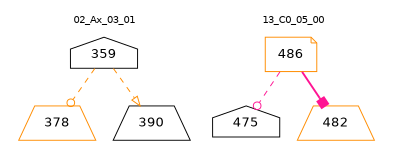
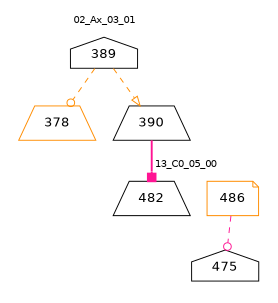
(104, 54) -> (104, 54)
(311, 85) -> (152, 161)
(336, 123) -> (152, 198)
